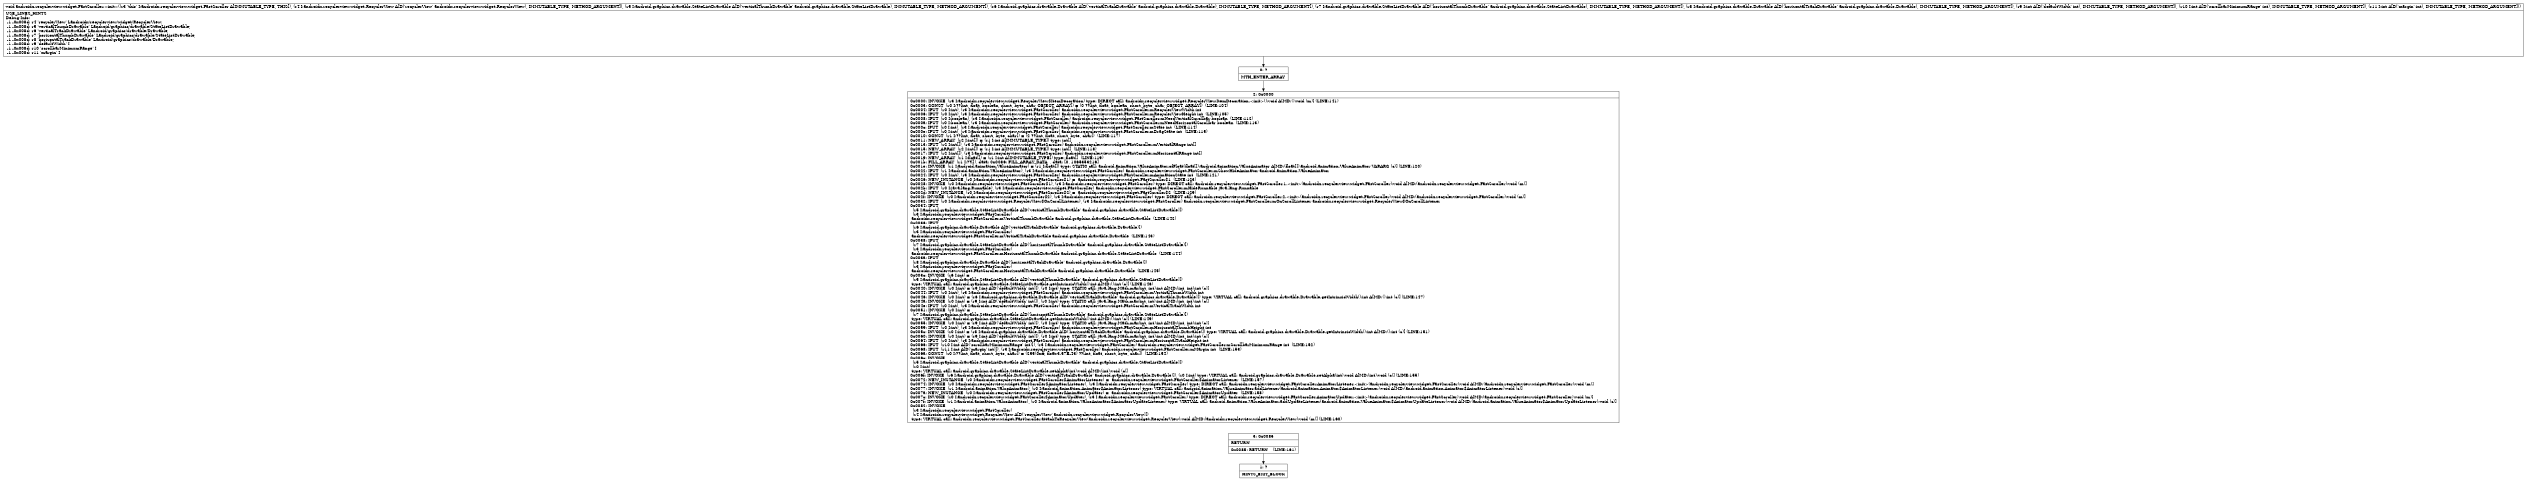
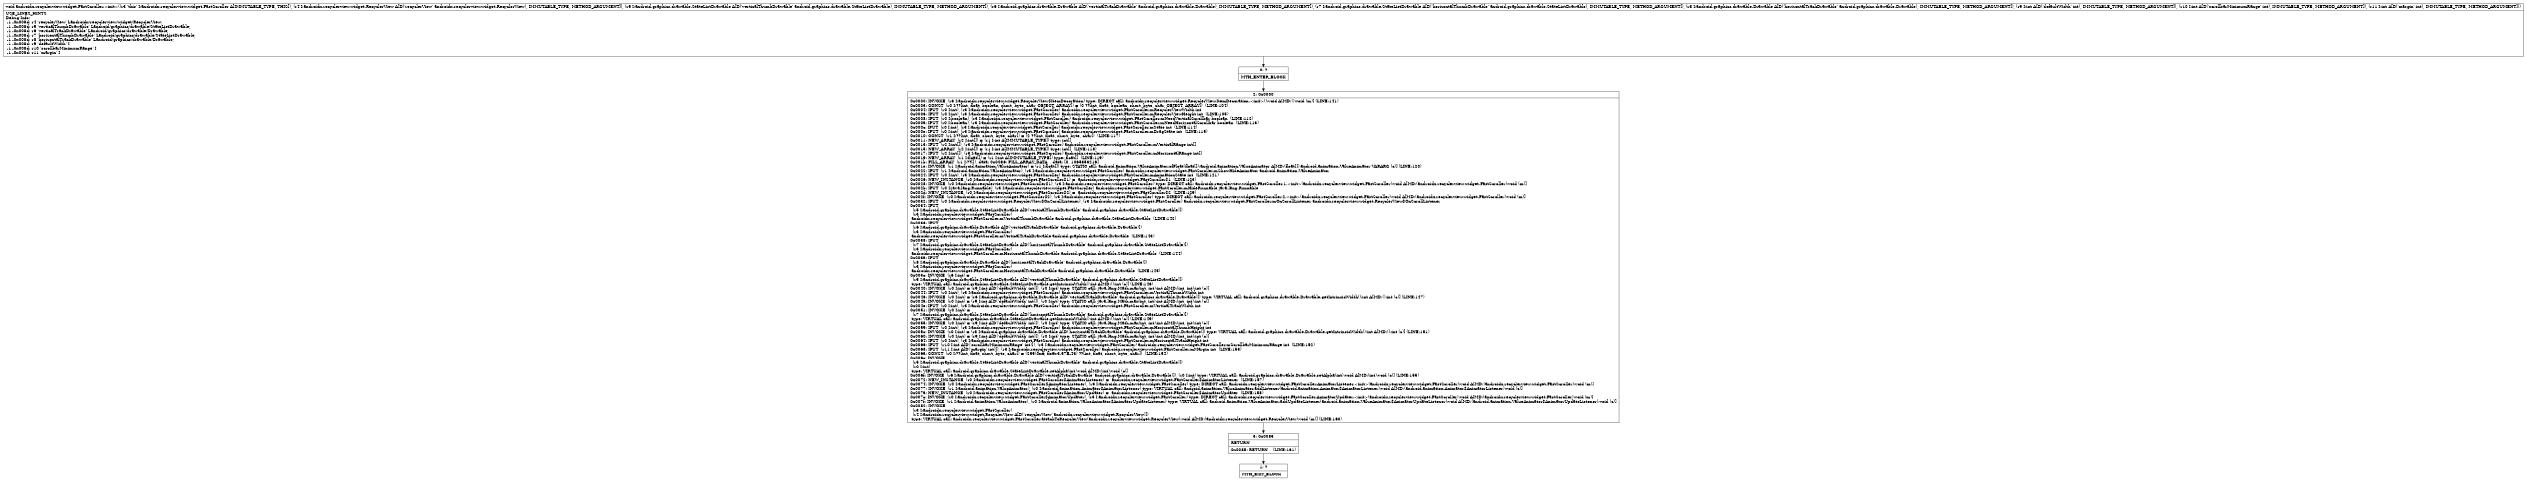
(1263, 77) -> (1263, 77)
none -> (1263, 427)
(1263, 474) -> (1262, 474)
